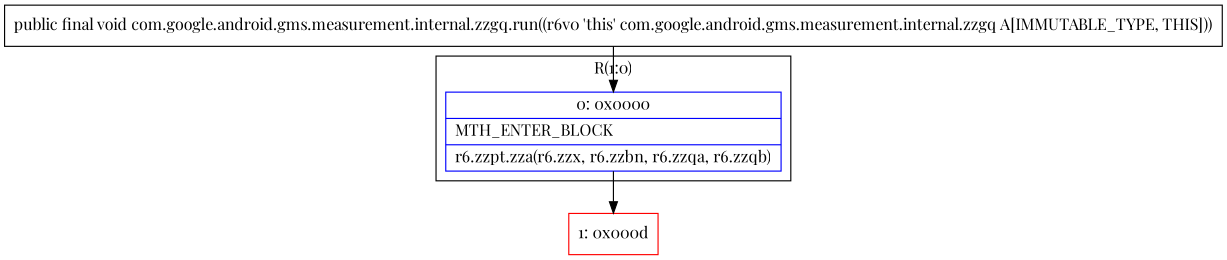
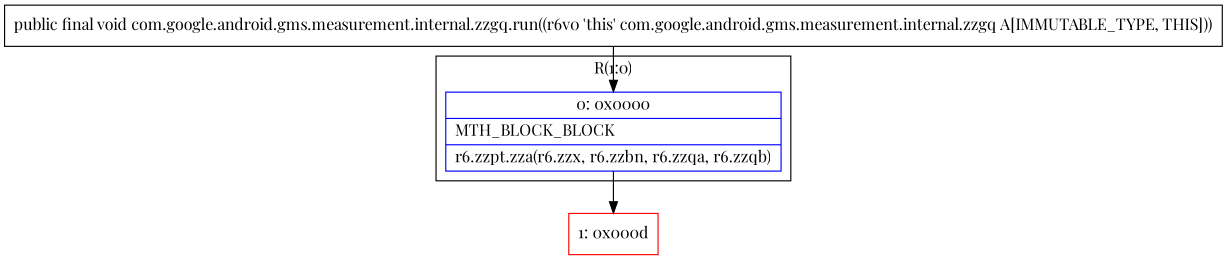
(534, 131) -> (535, 131)
